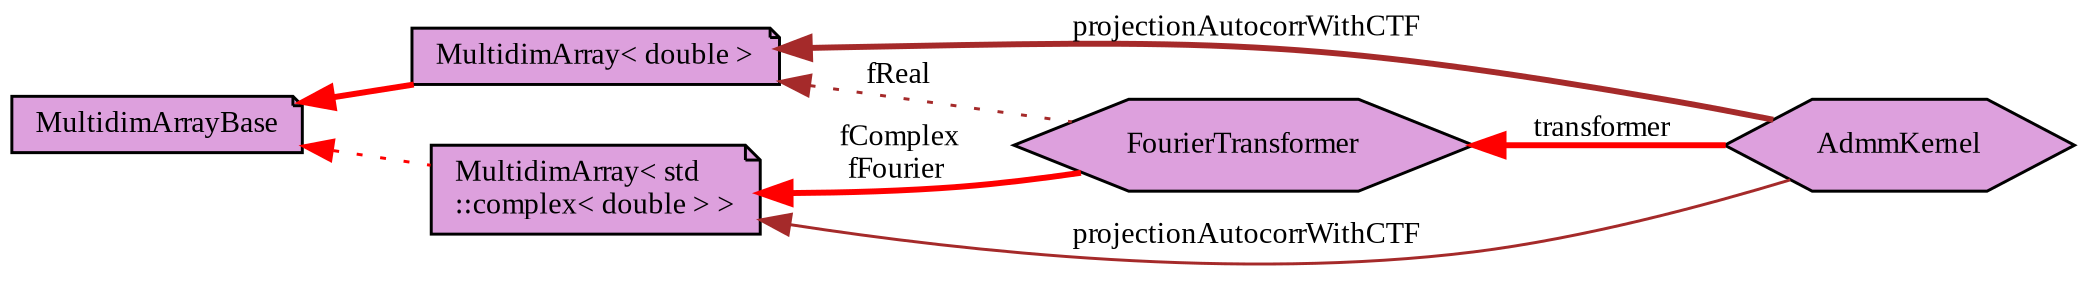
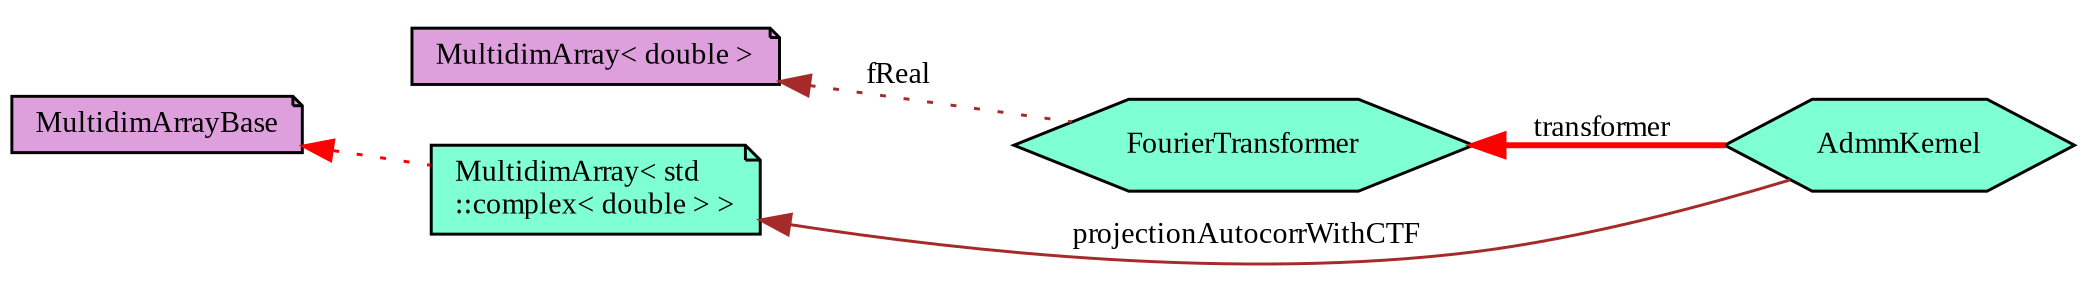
(1294, 50) -> none
(373, 91) -> none
(1244, 145) -> (1244, 145)
(1900, 145) -> (1900, 145)
(936, 188) -> none
(596, 190) -> (596, 190)
